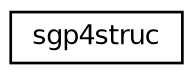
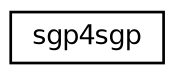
(97, 38) -> (87, 38)
